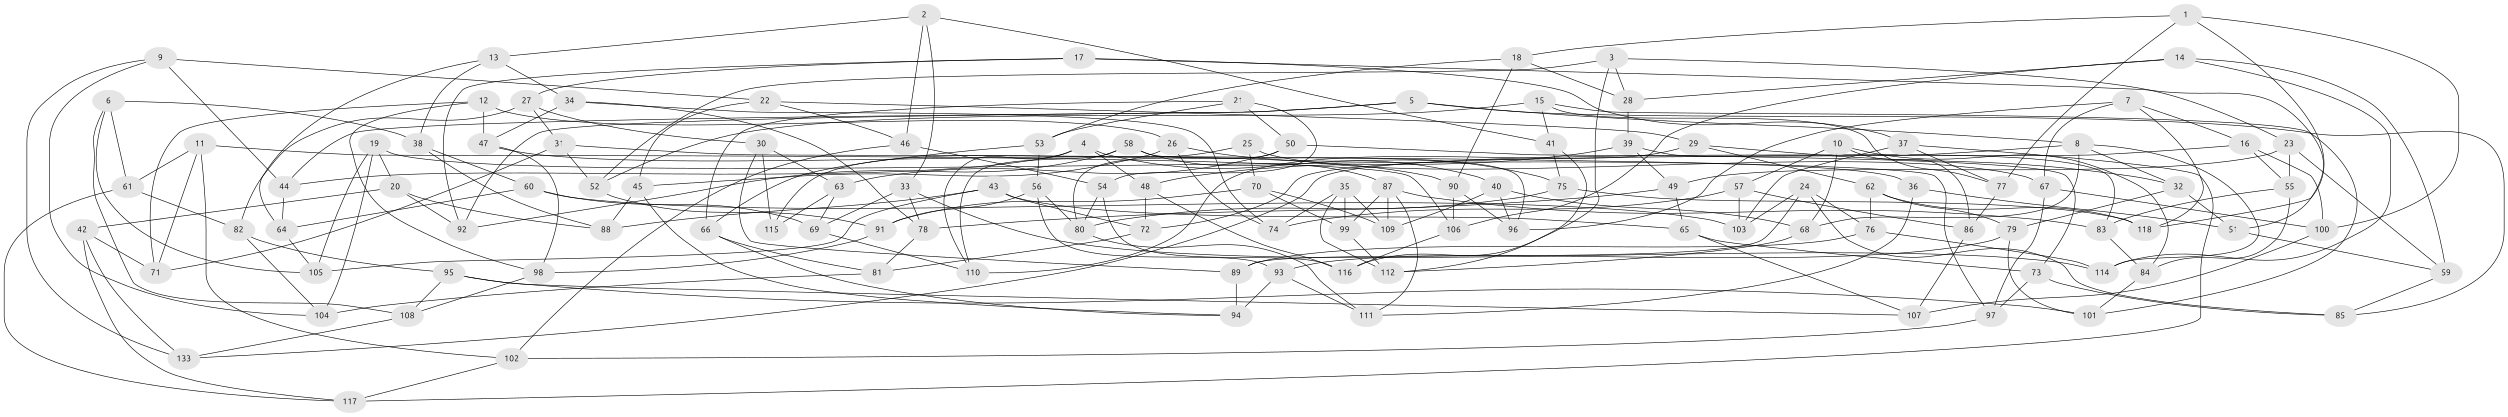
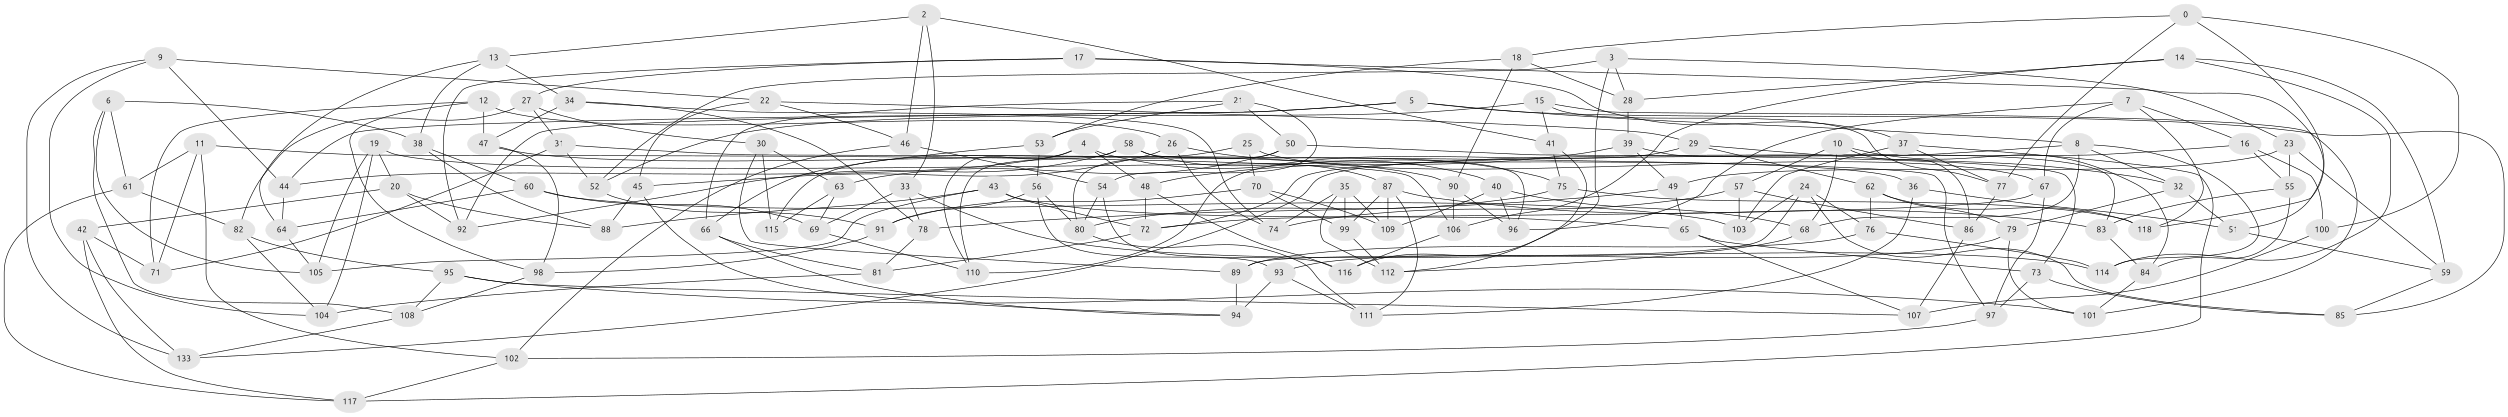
(2186, 15) -> (2186, 15)
(2183, 208) -> (1554, 215)
